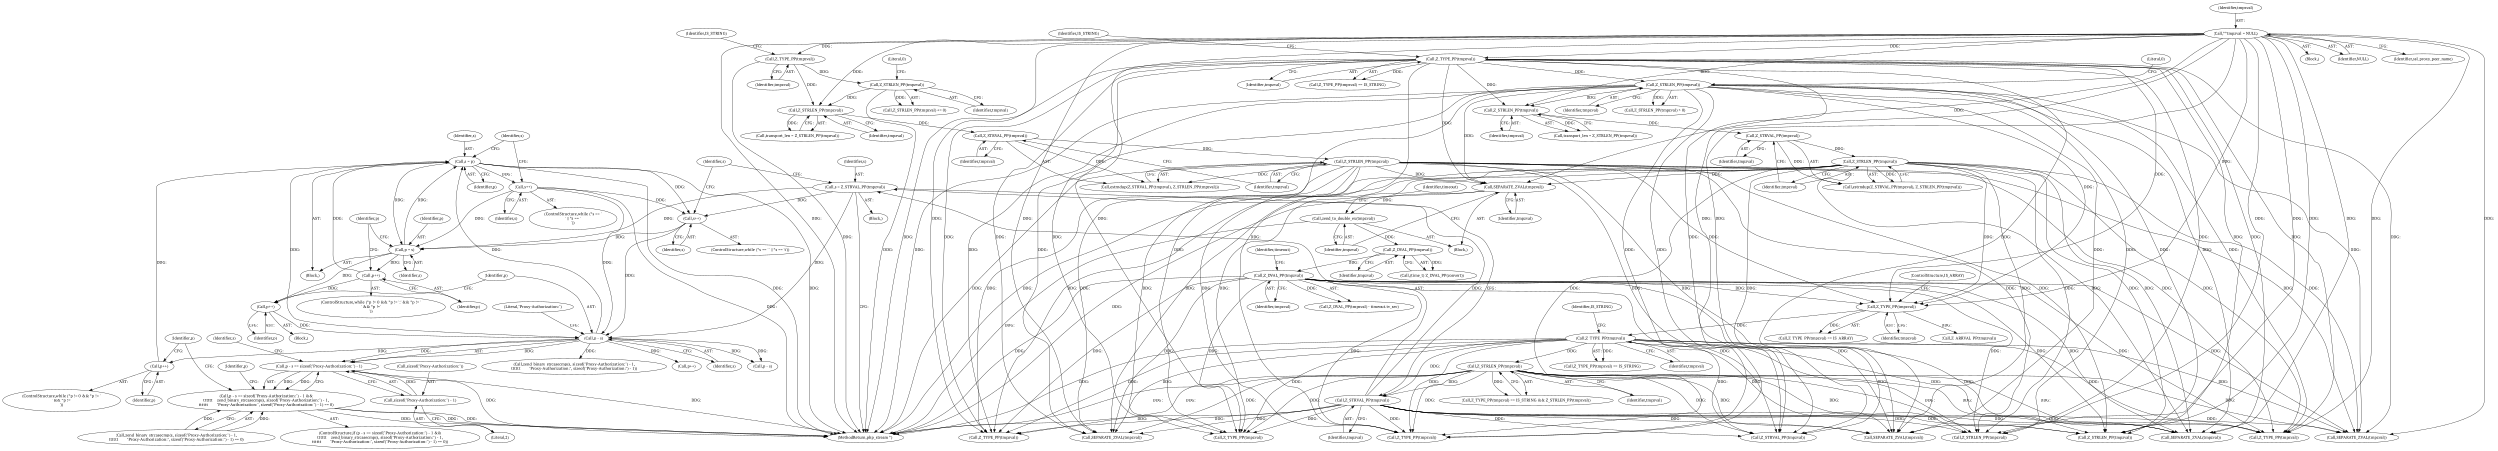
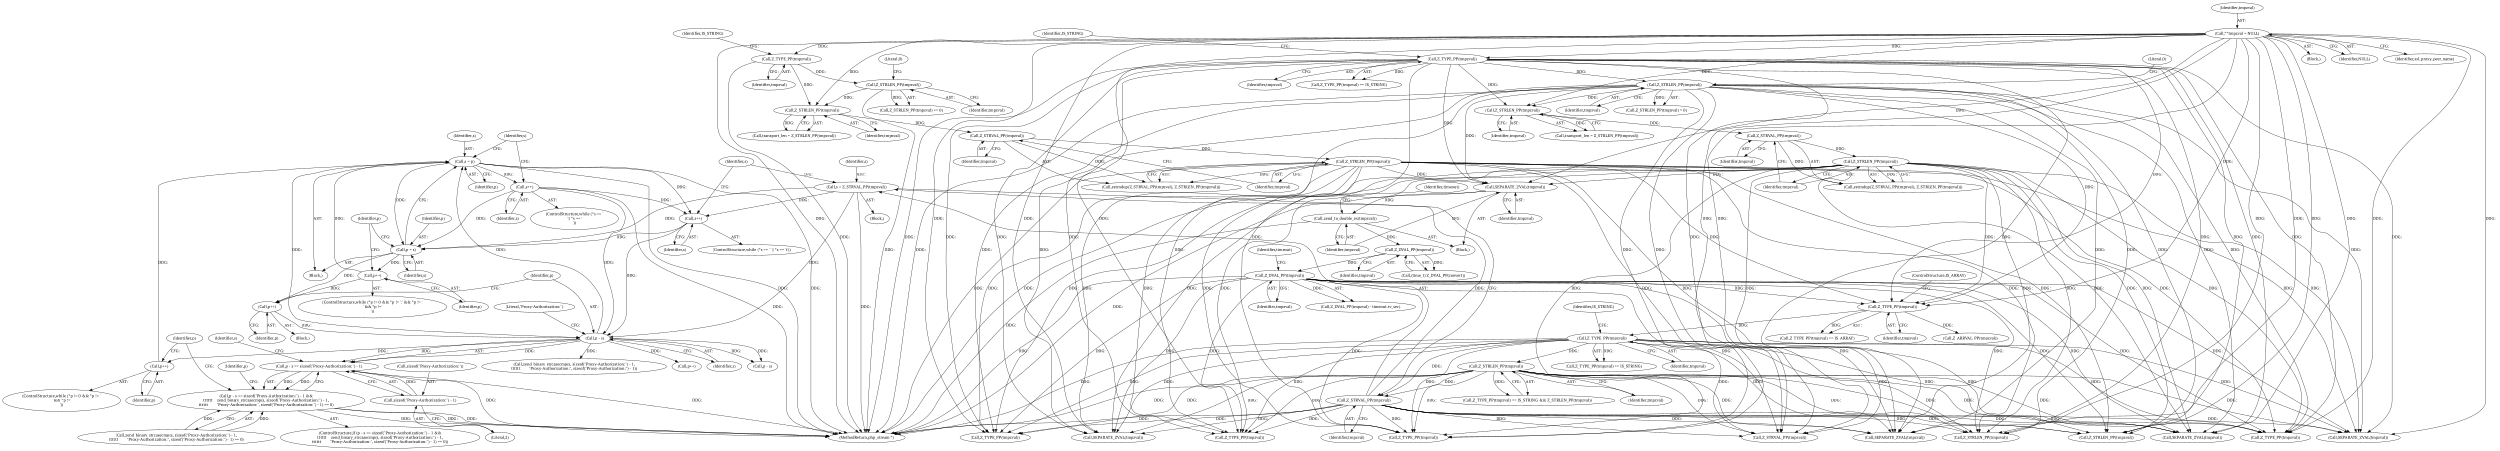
(2333, 46) -> (2335, 46)
(423, 200) -> (424, 200)
(865, 307) -> (867, 307)
